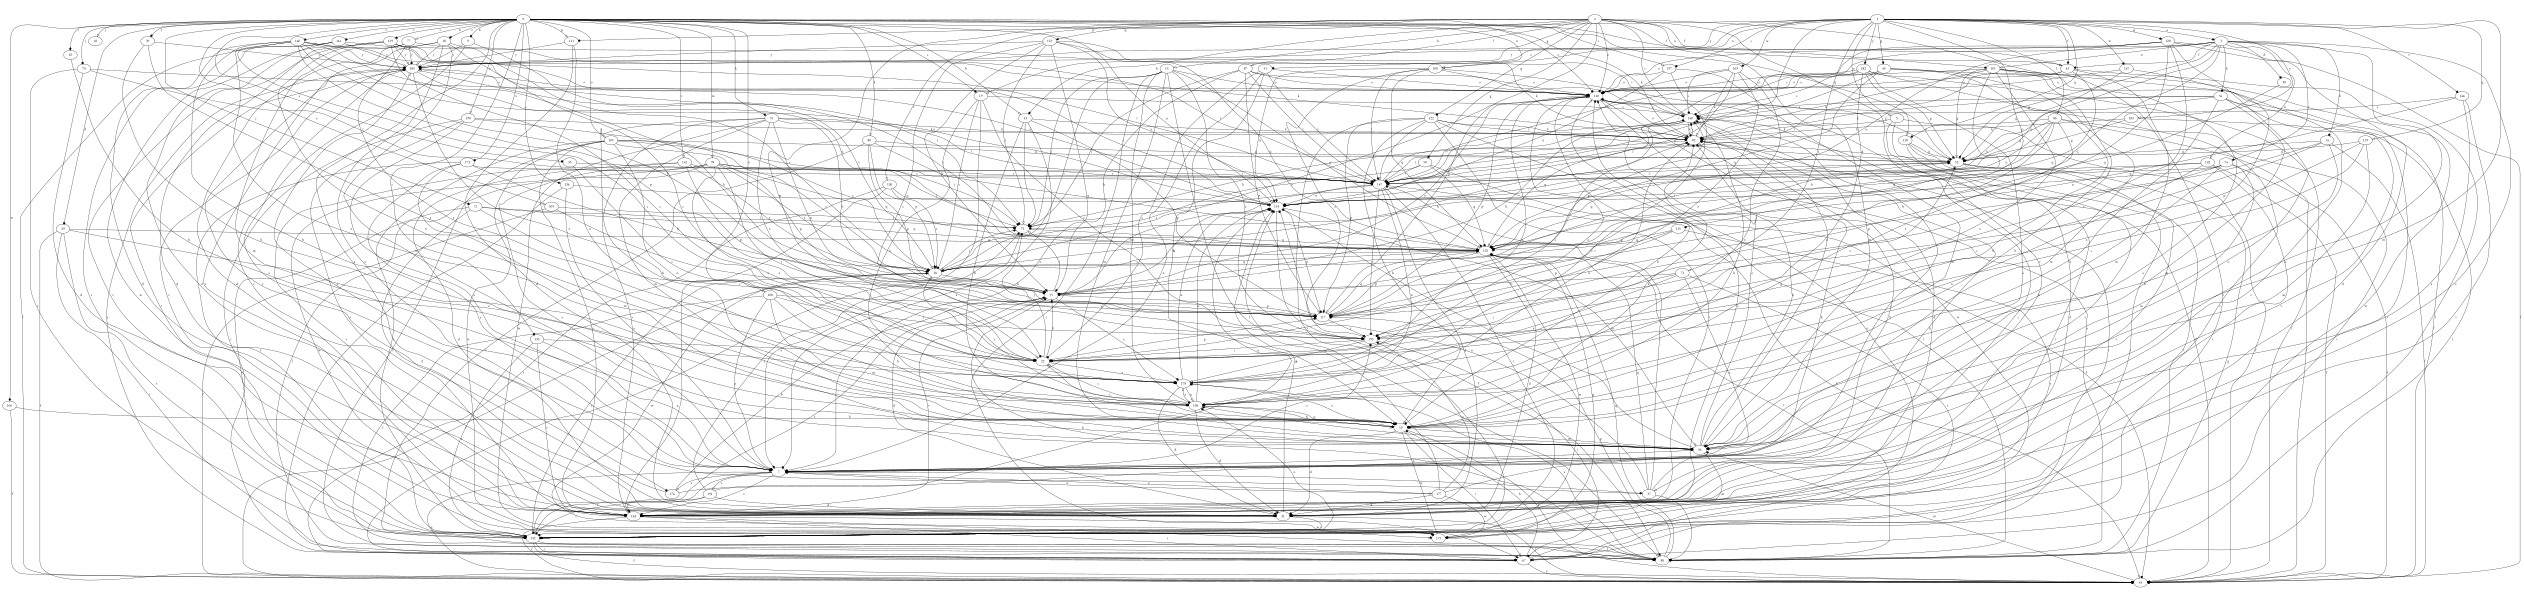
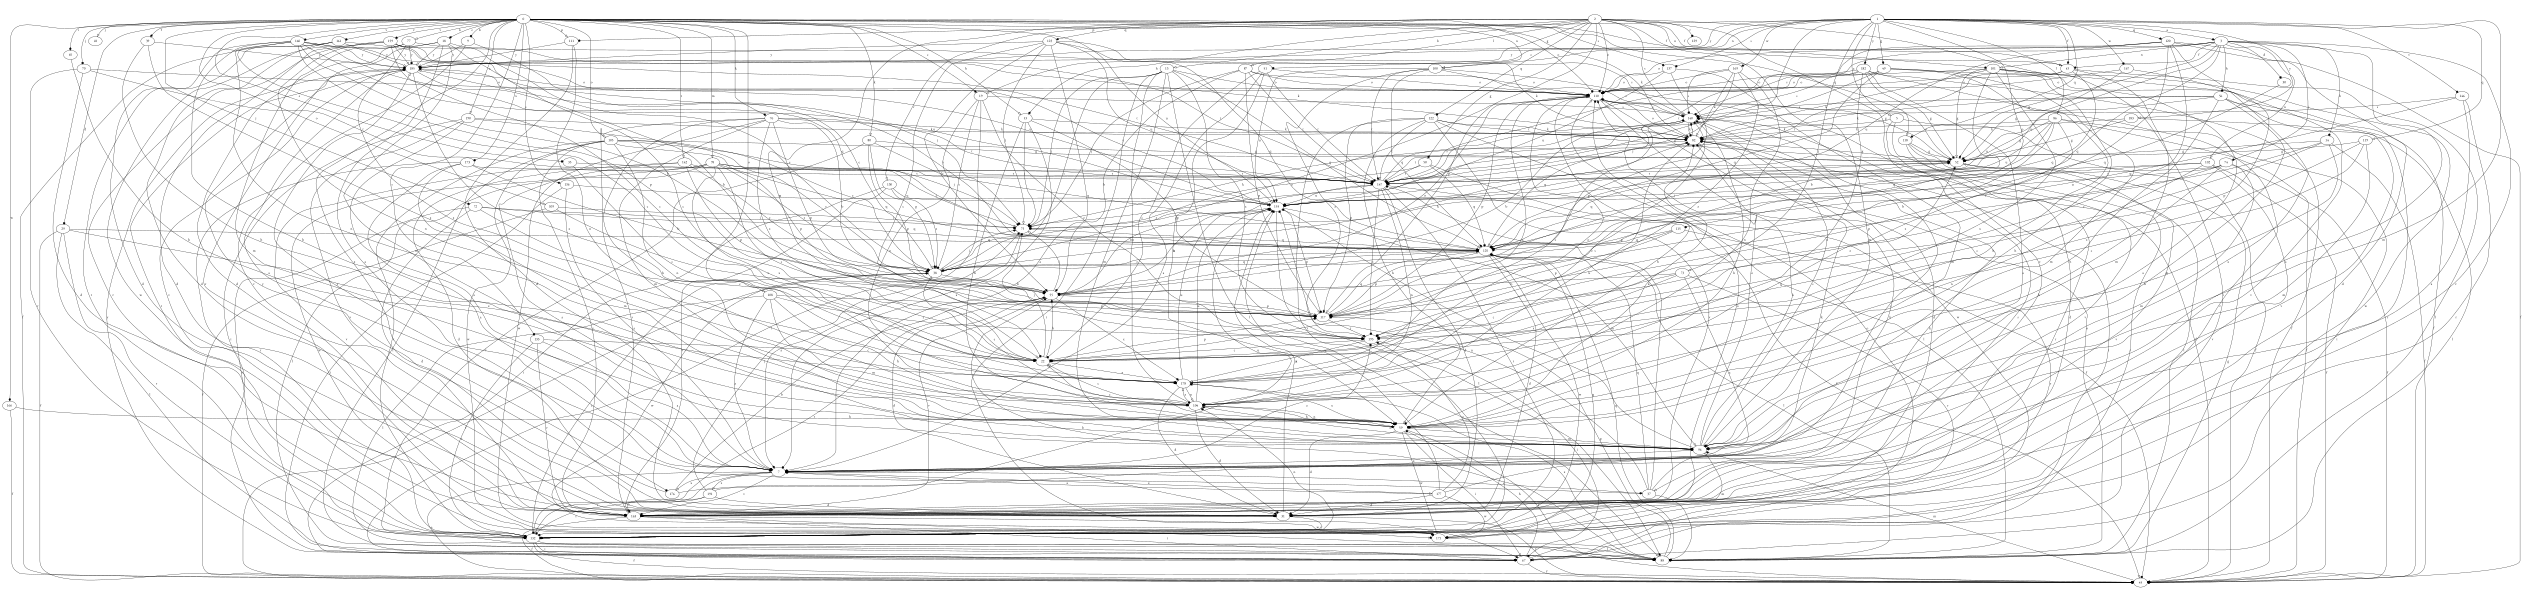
(1099, 22) -> (1099, 22)
none -> (1695, 41)
none -> (1163, 219)
